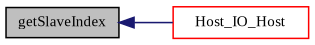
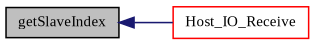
(241, 23) -> (241, 23)
